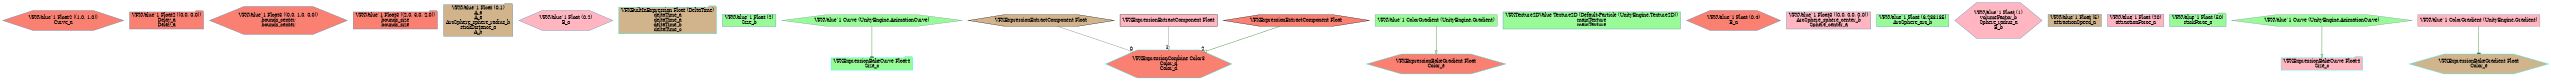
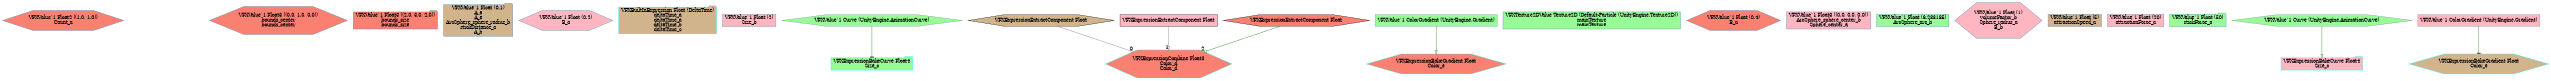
(63, 20) -> (63, 20)
(167, 20) -> none
(749, 20) -> (749, 20)
(1169, 64) -> (1169, 64)
